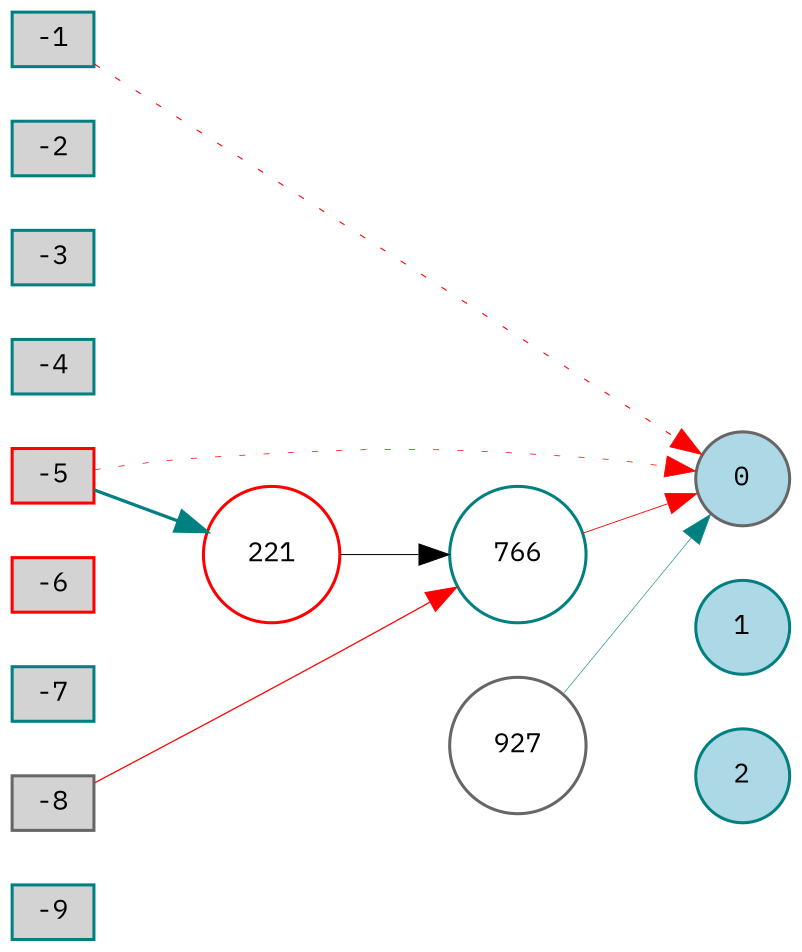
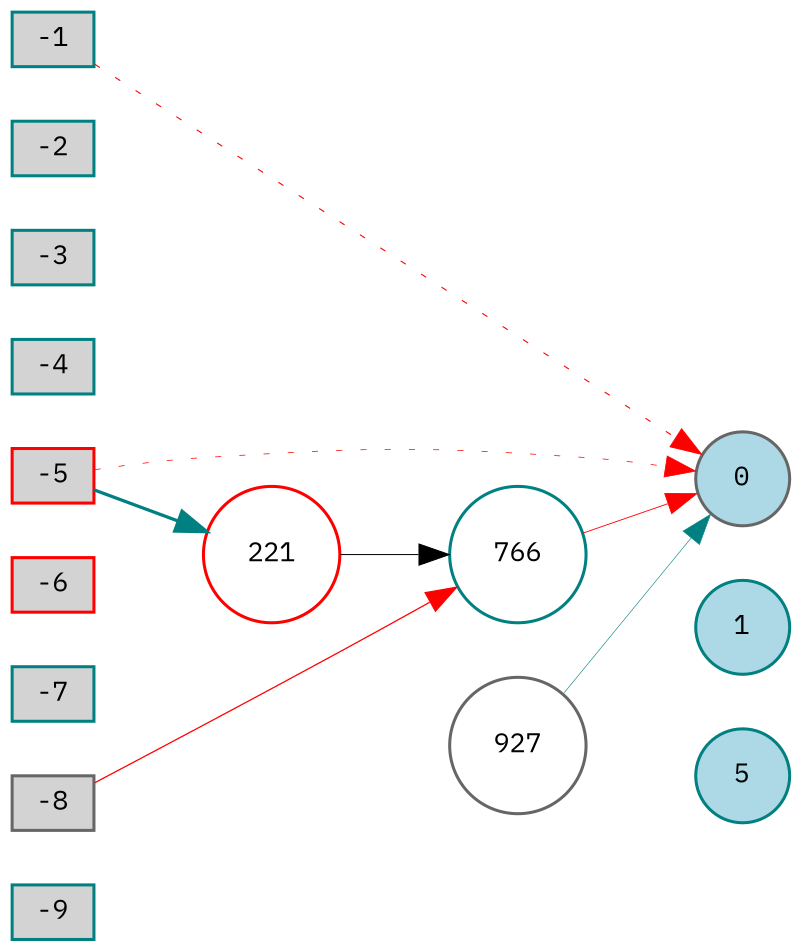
(743, 776) -> (743, 776)
